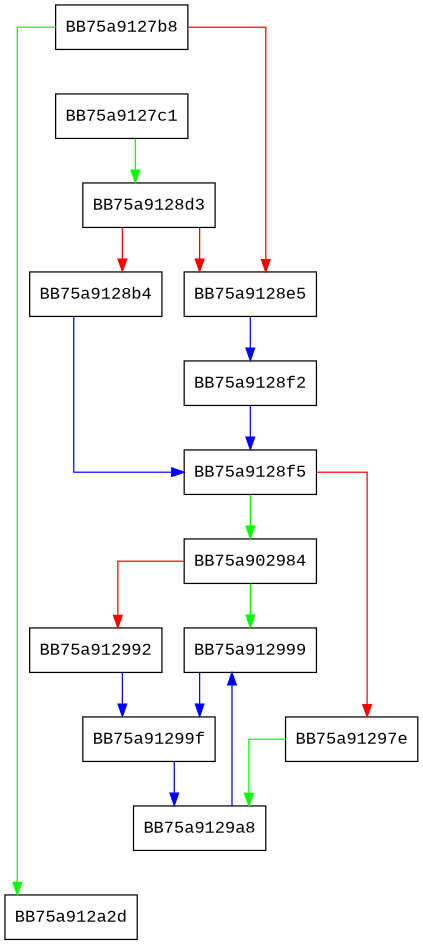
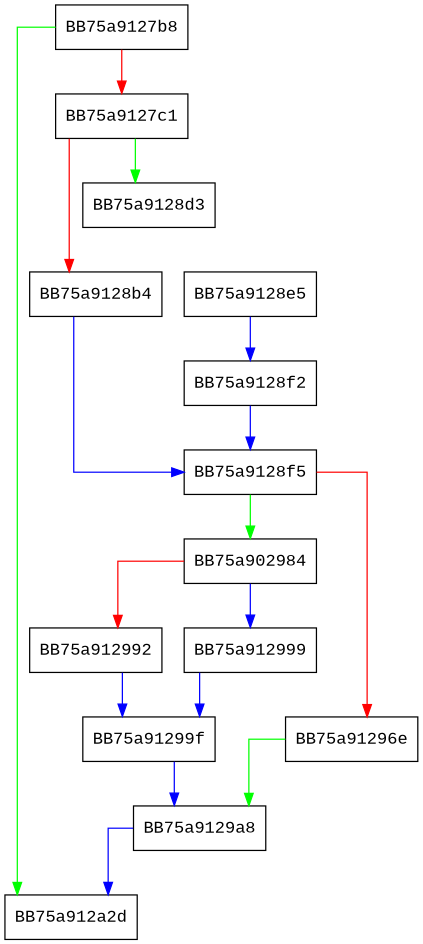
(266, 105) -> (122, 65)
(122, 243) -> (69, 199)
(200, 243) -> none
(250, 599) -> (250, 599)
(352, 739) -> (352, 739)
(232, 745) -> (108, 843)
